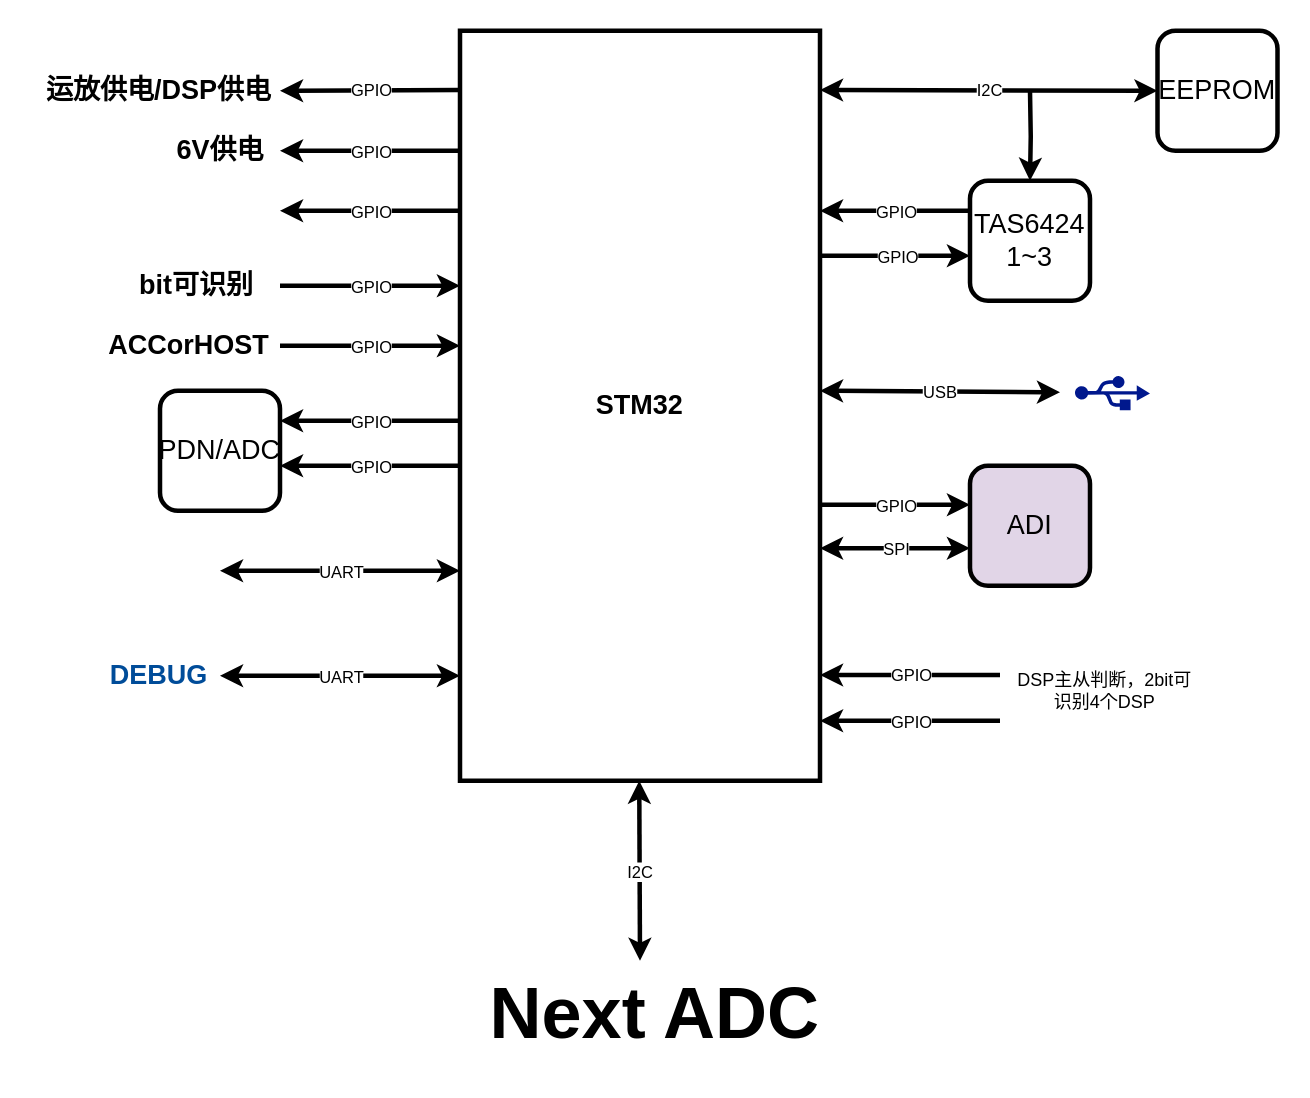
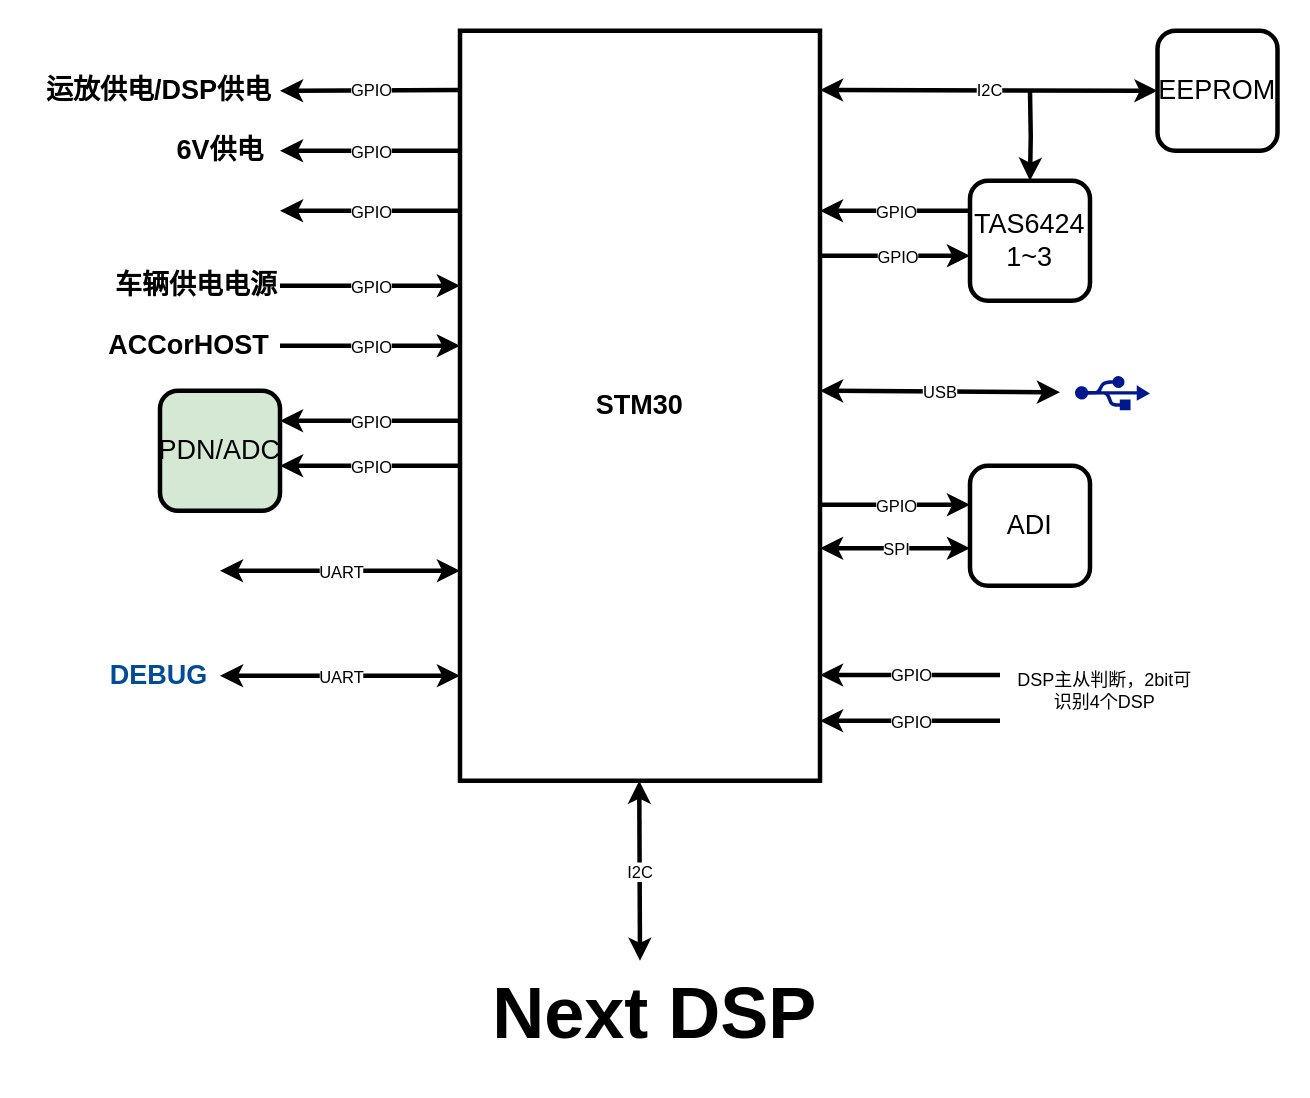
(197, 286) -> (197, 286)
(640, 406) -> (640, 406)
(220, 451) -> (220, 451)
(1030, 526) -> (1030, 526)
(655, 1013) -> (655, 1013)
